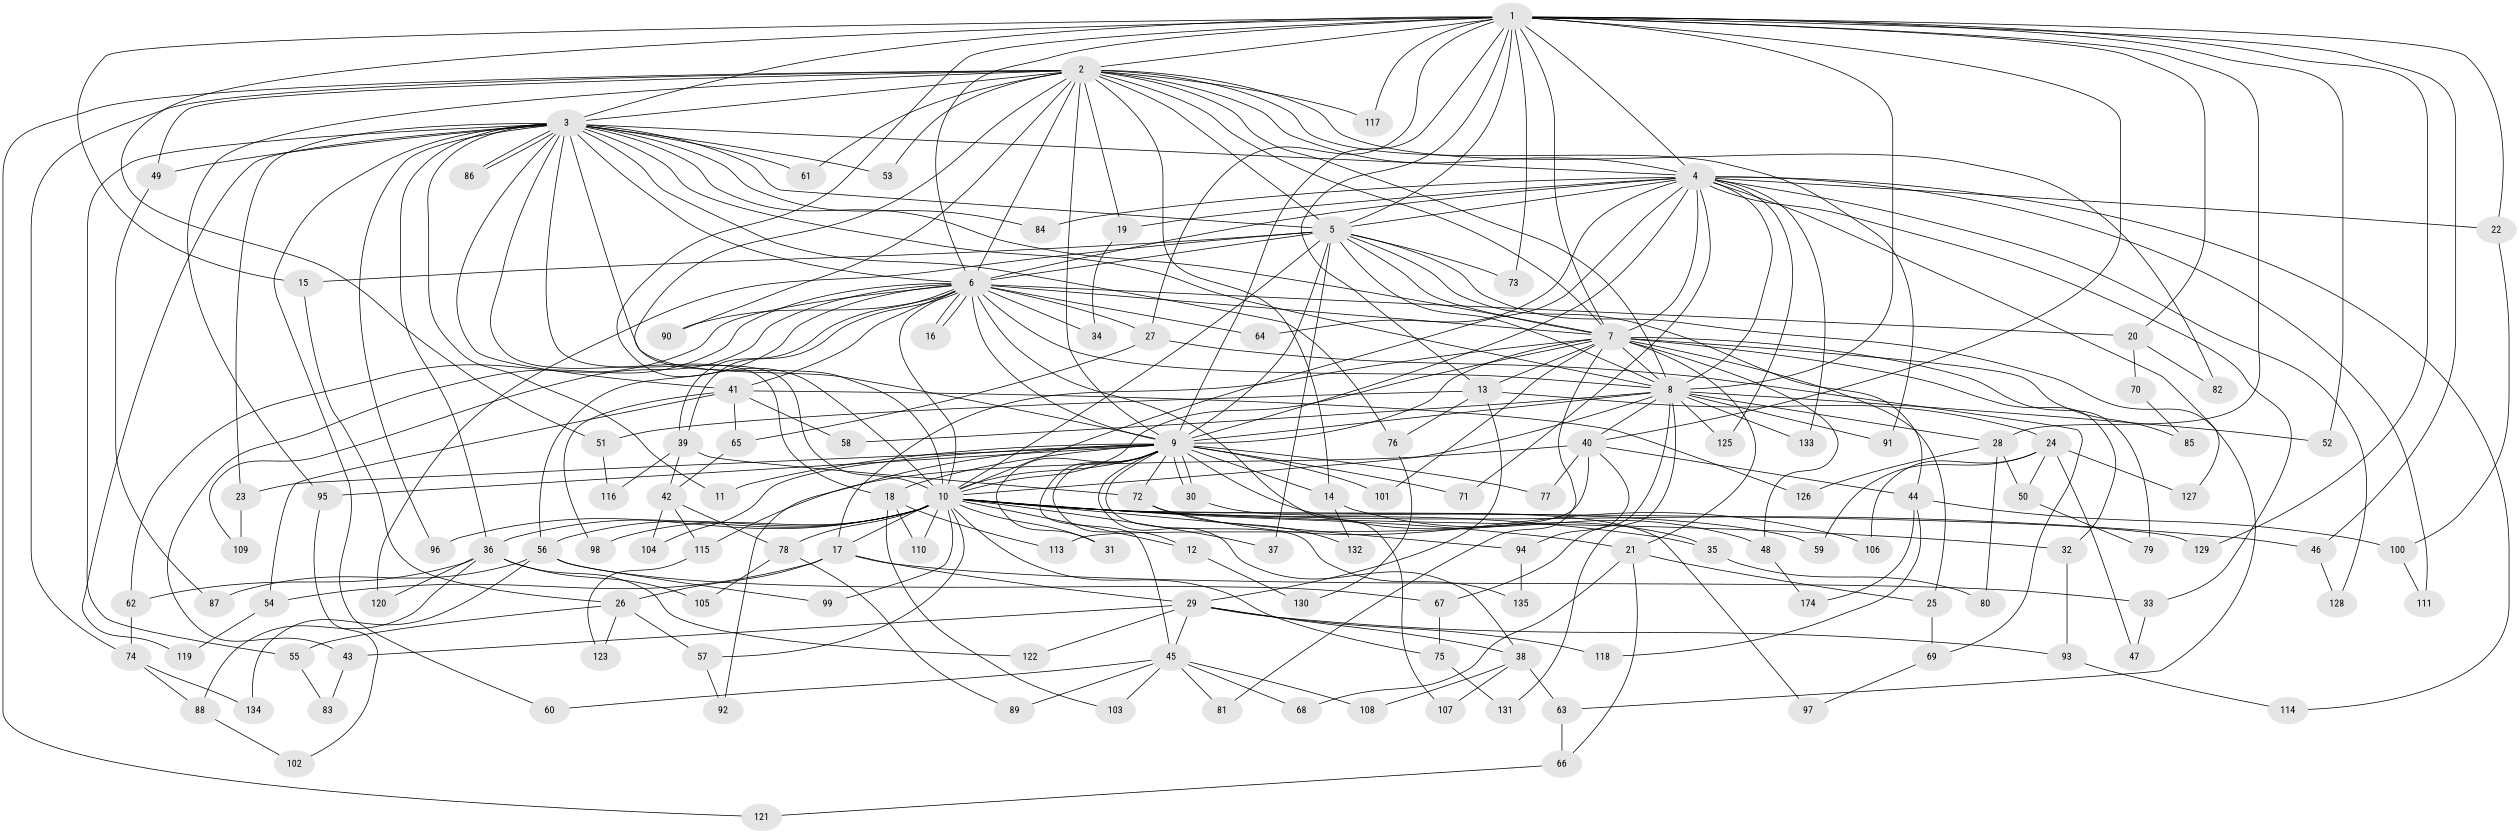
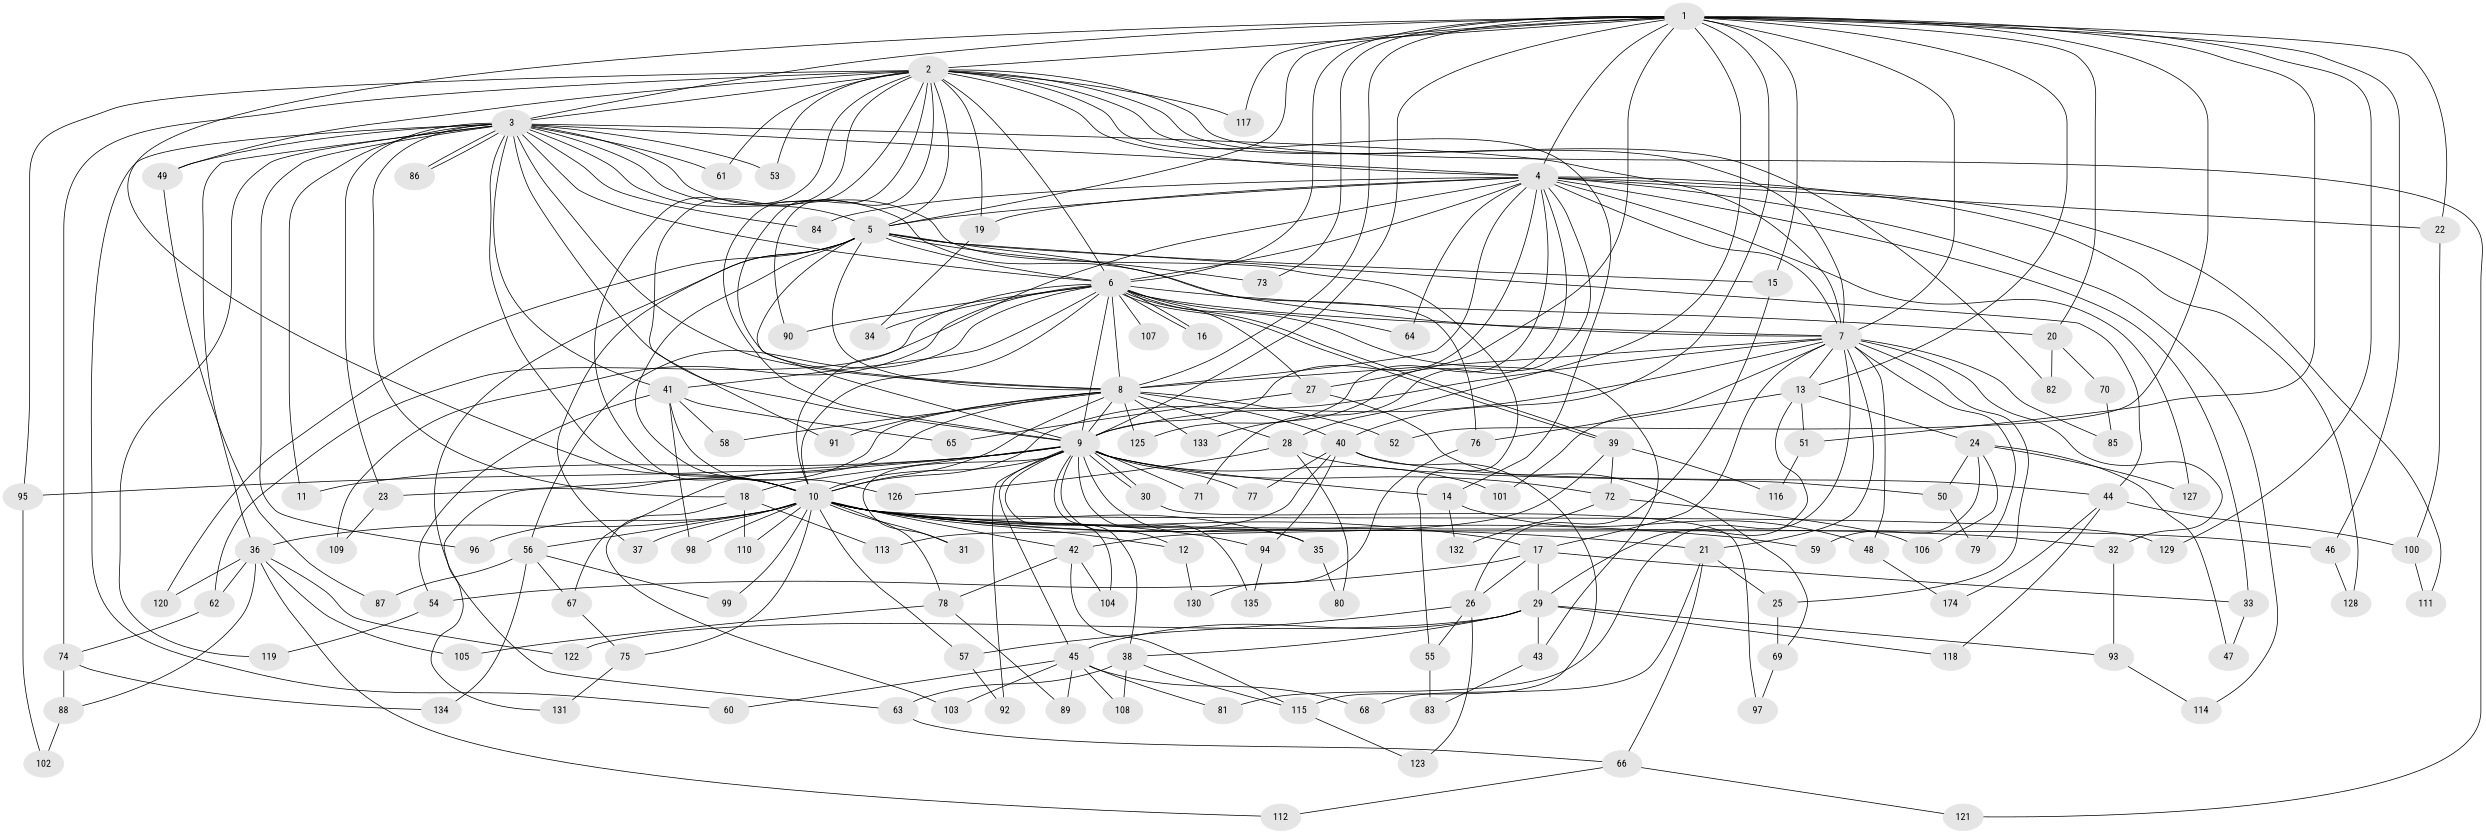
(701, 470) -> (949, 526)
(1483, 684) -> (1229, 691)
none -> (1281, 817)
